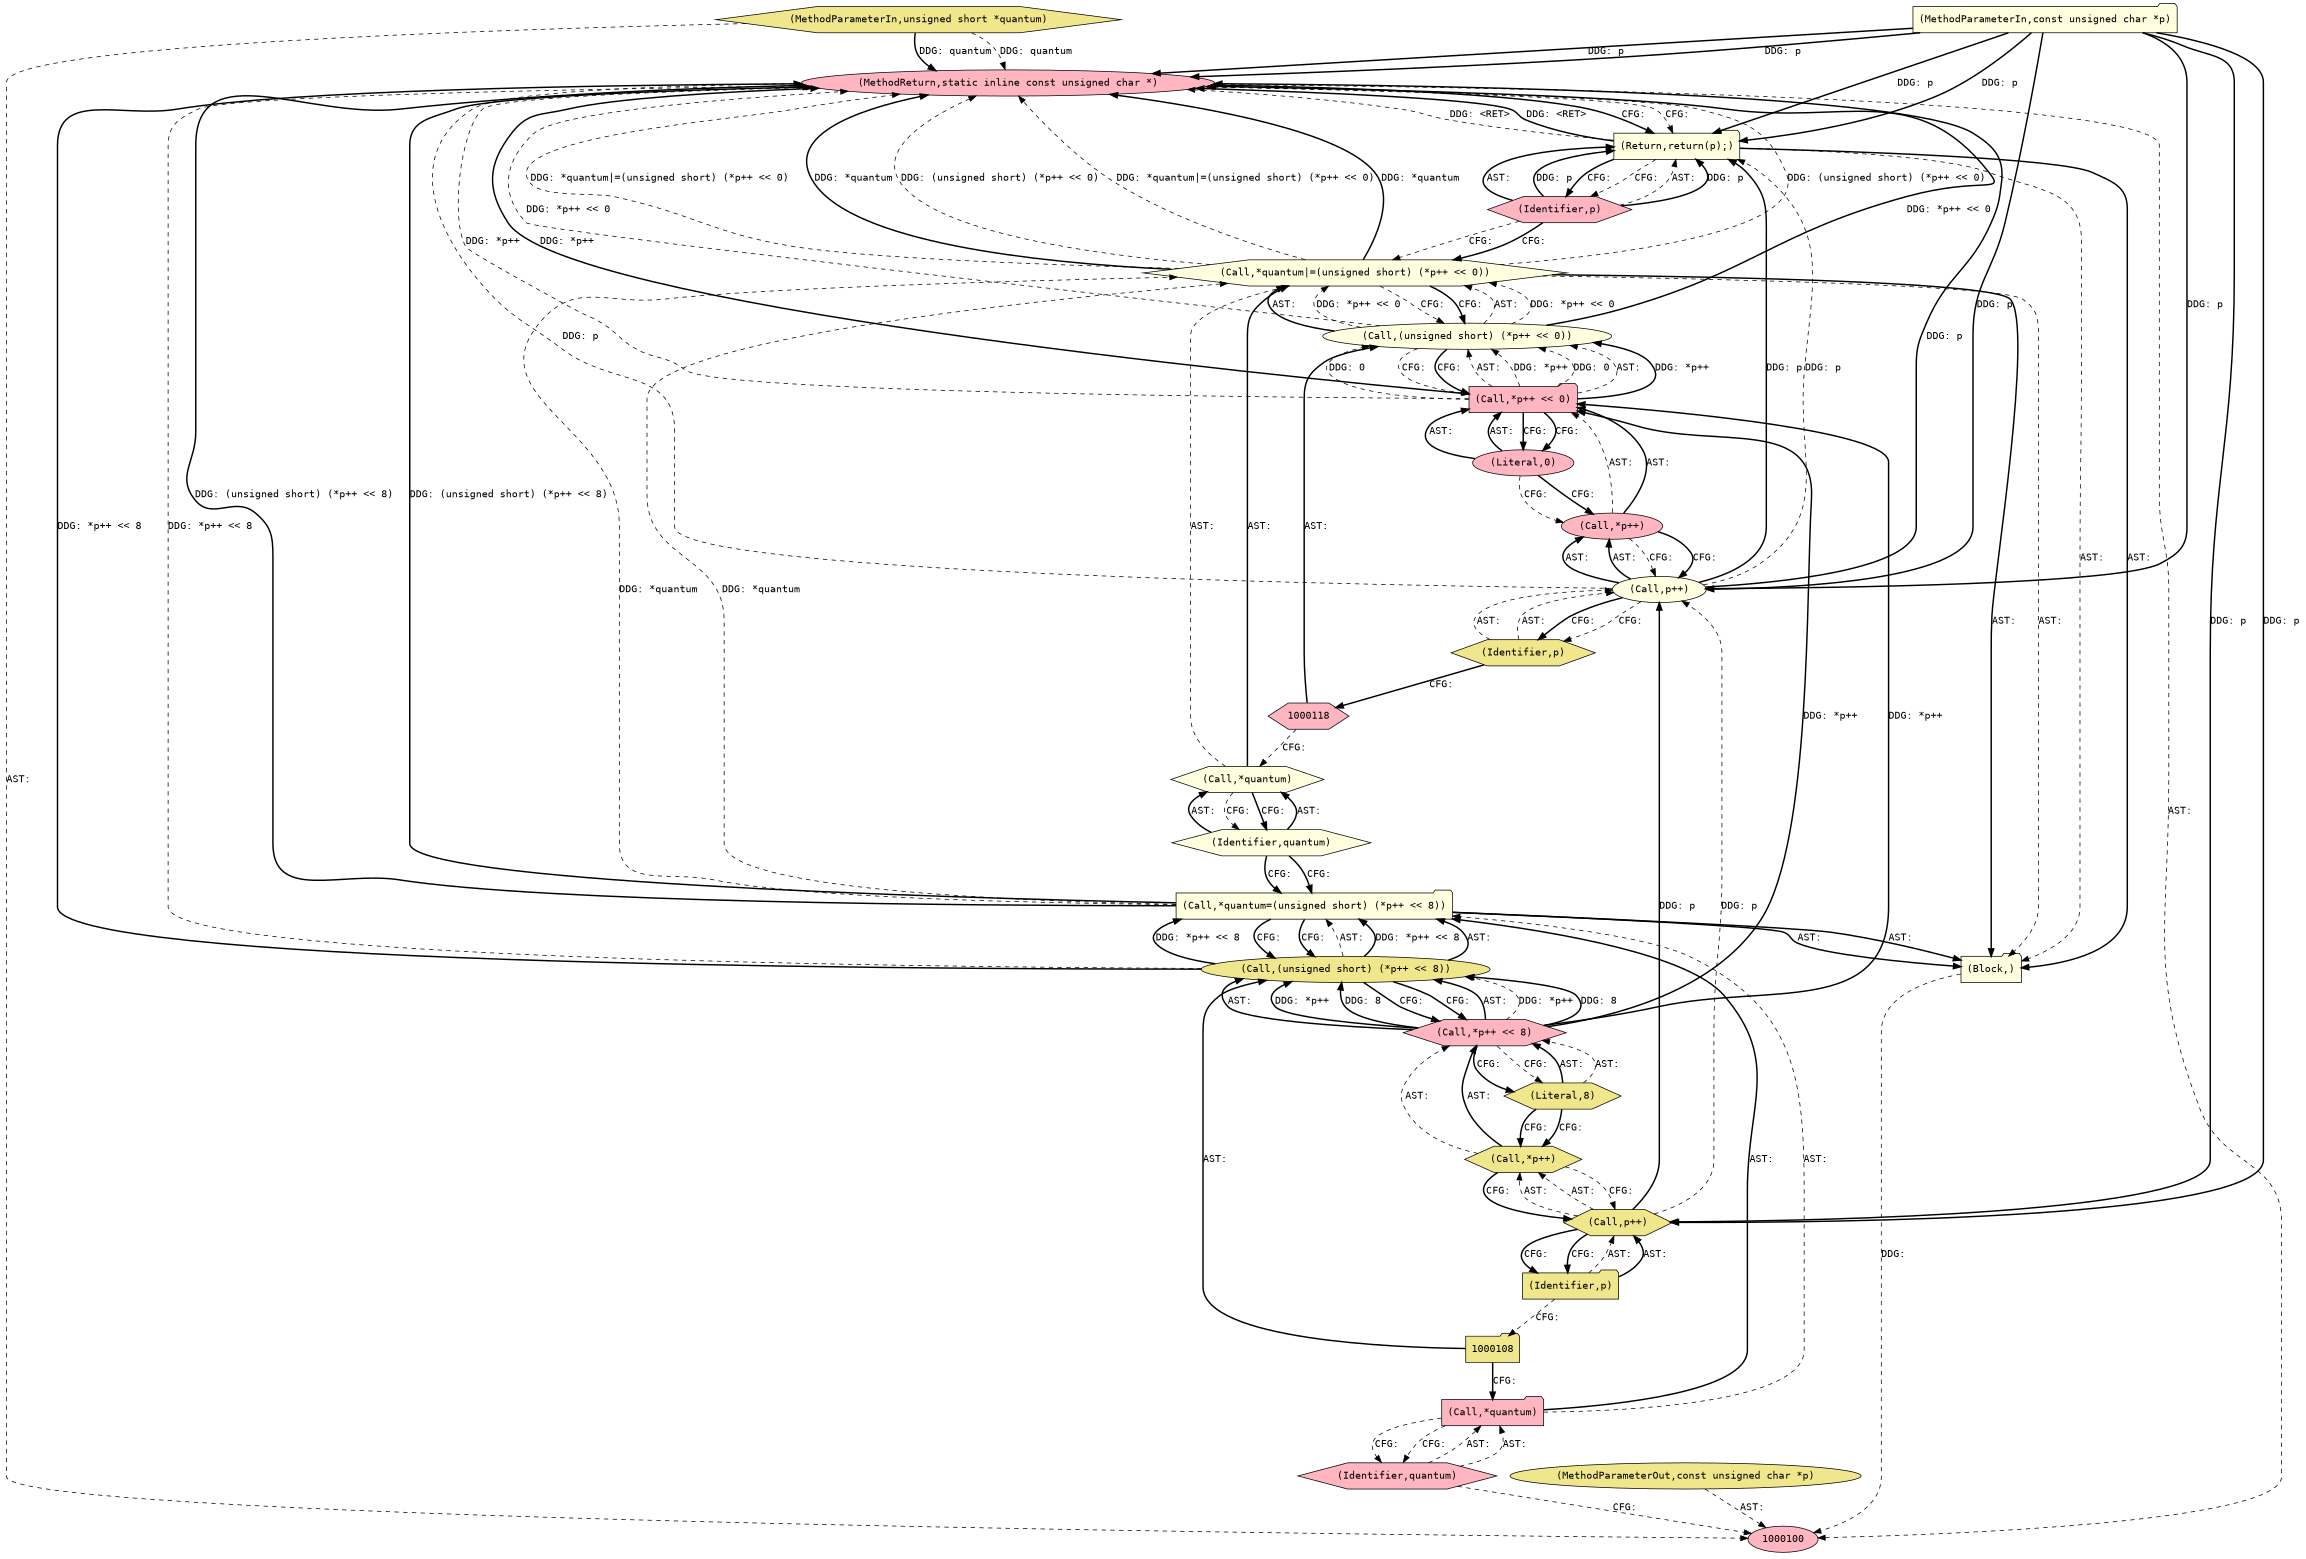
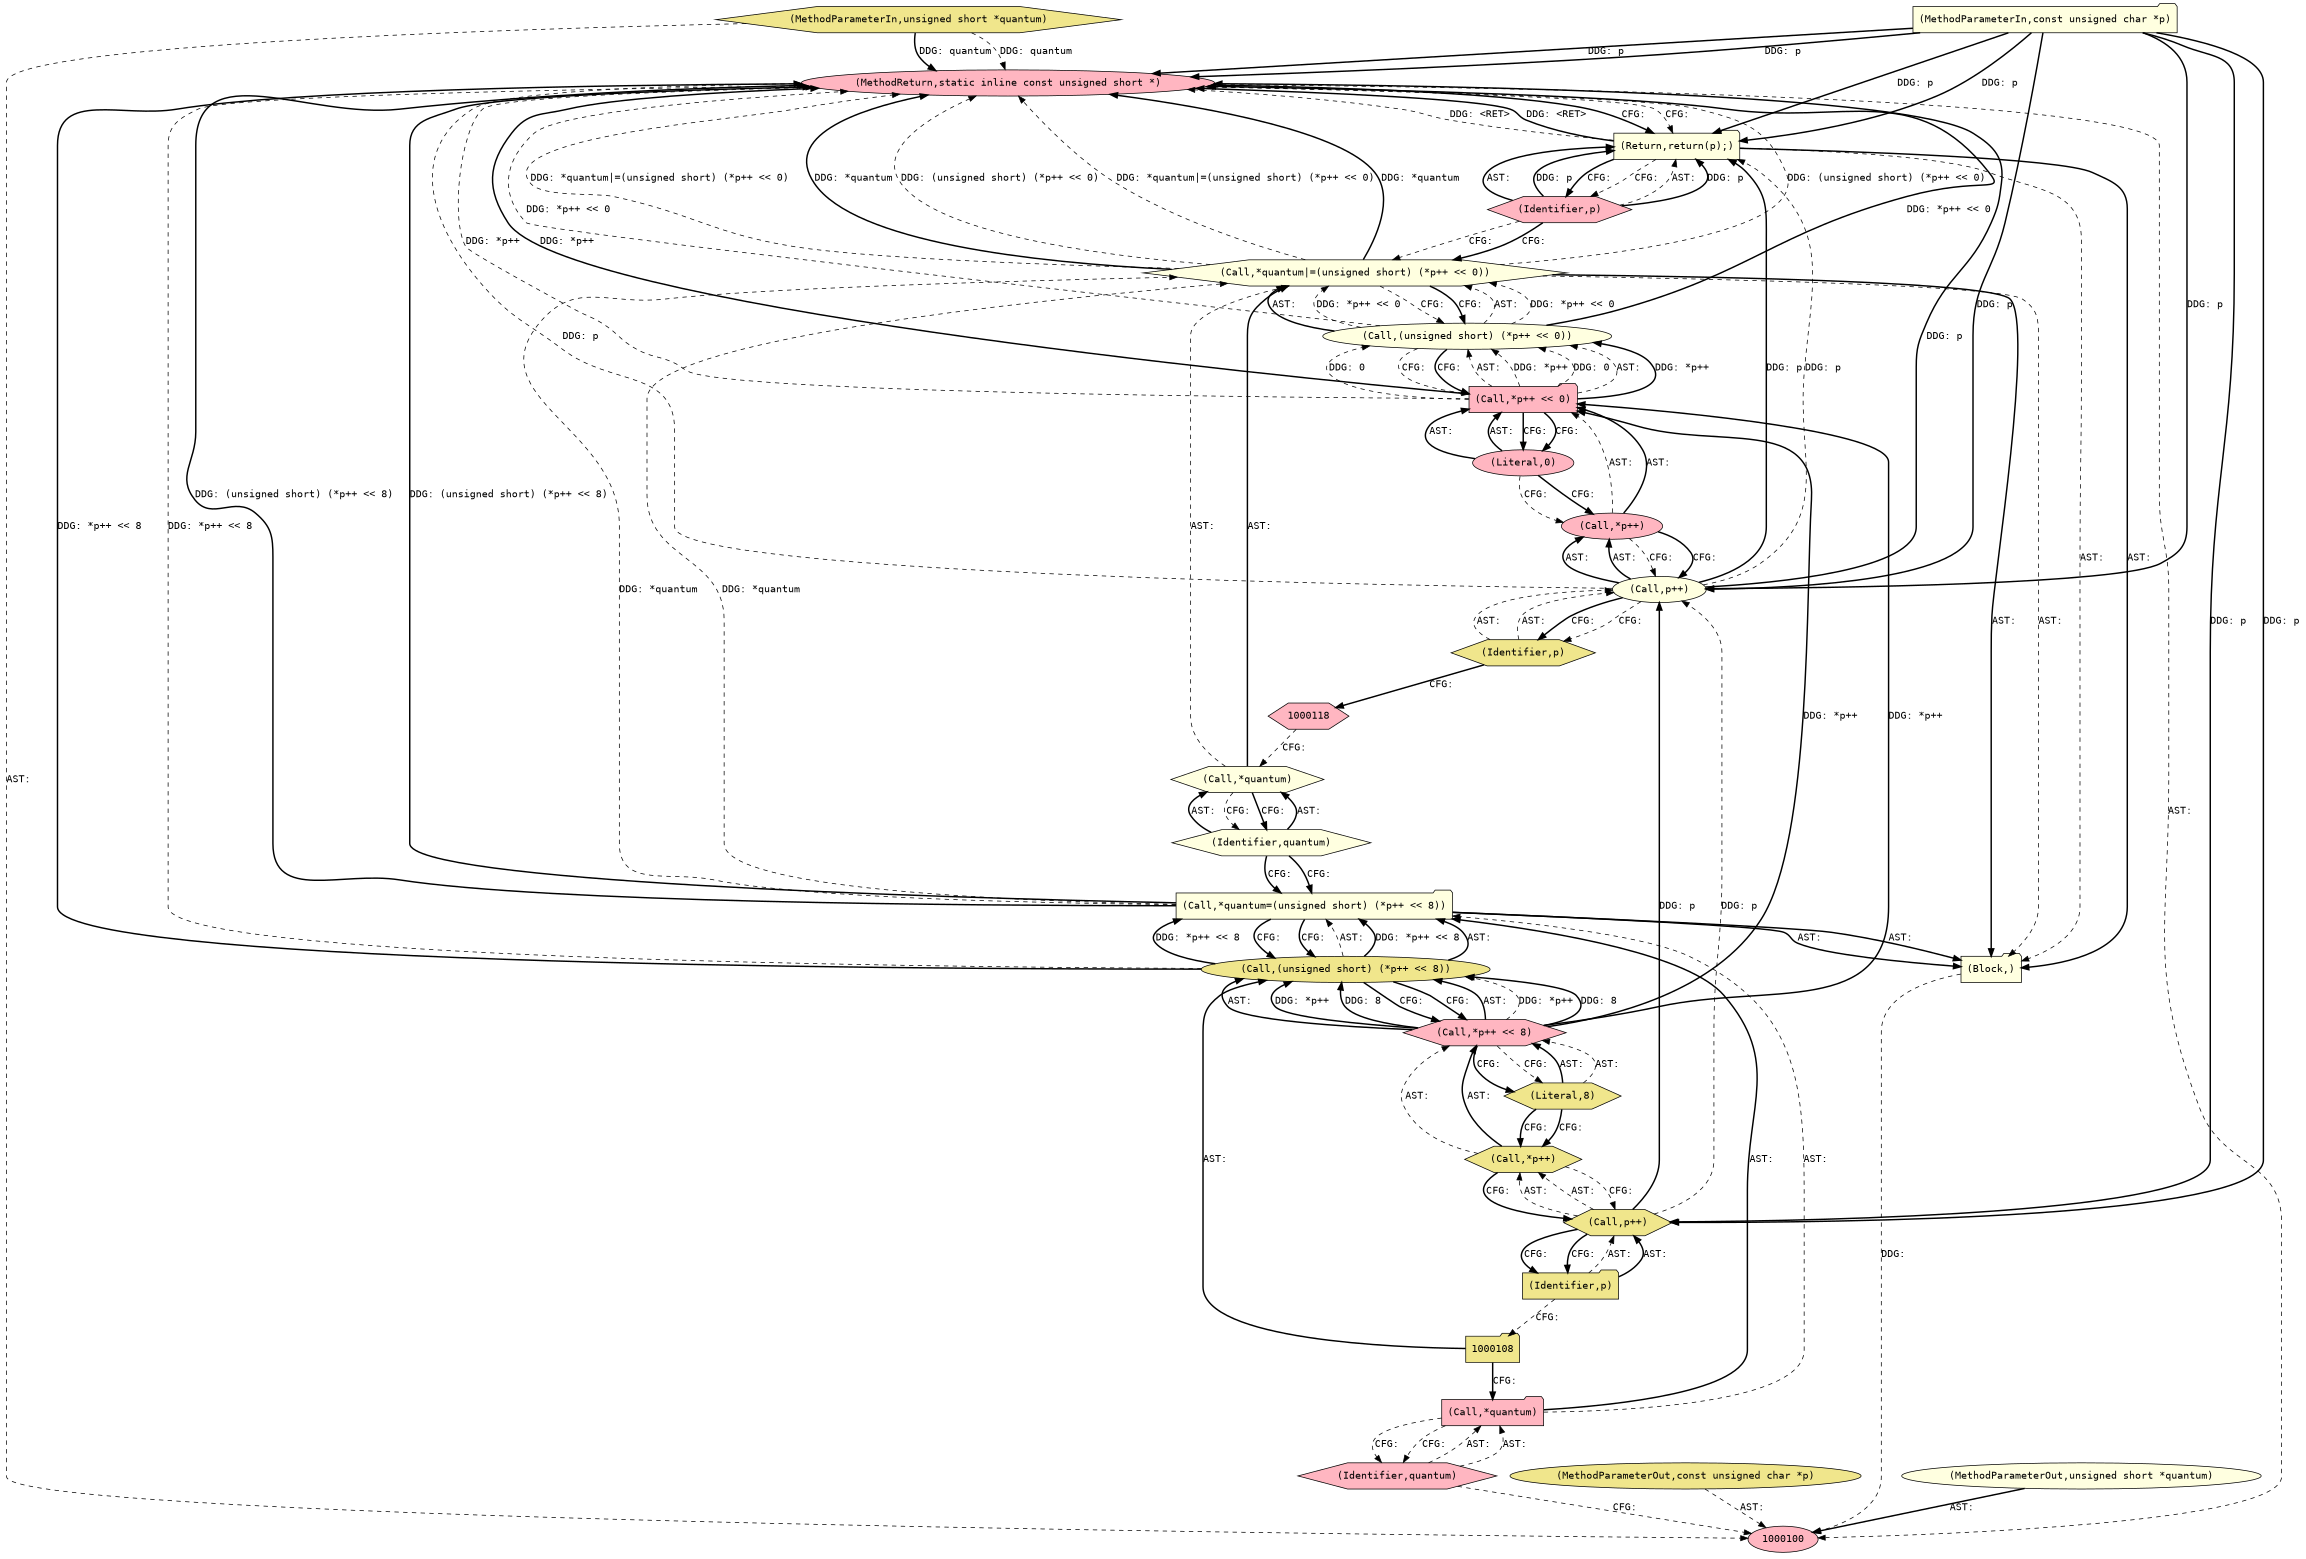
(1008, 83) -> (1008, 83)
(1304, 505) -> none
none -> (2081, 1476)
